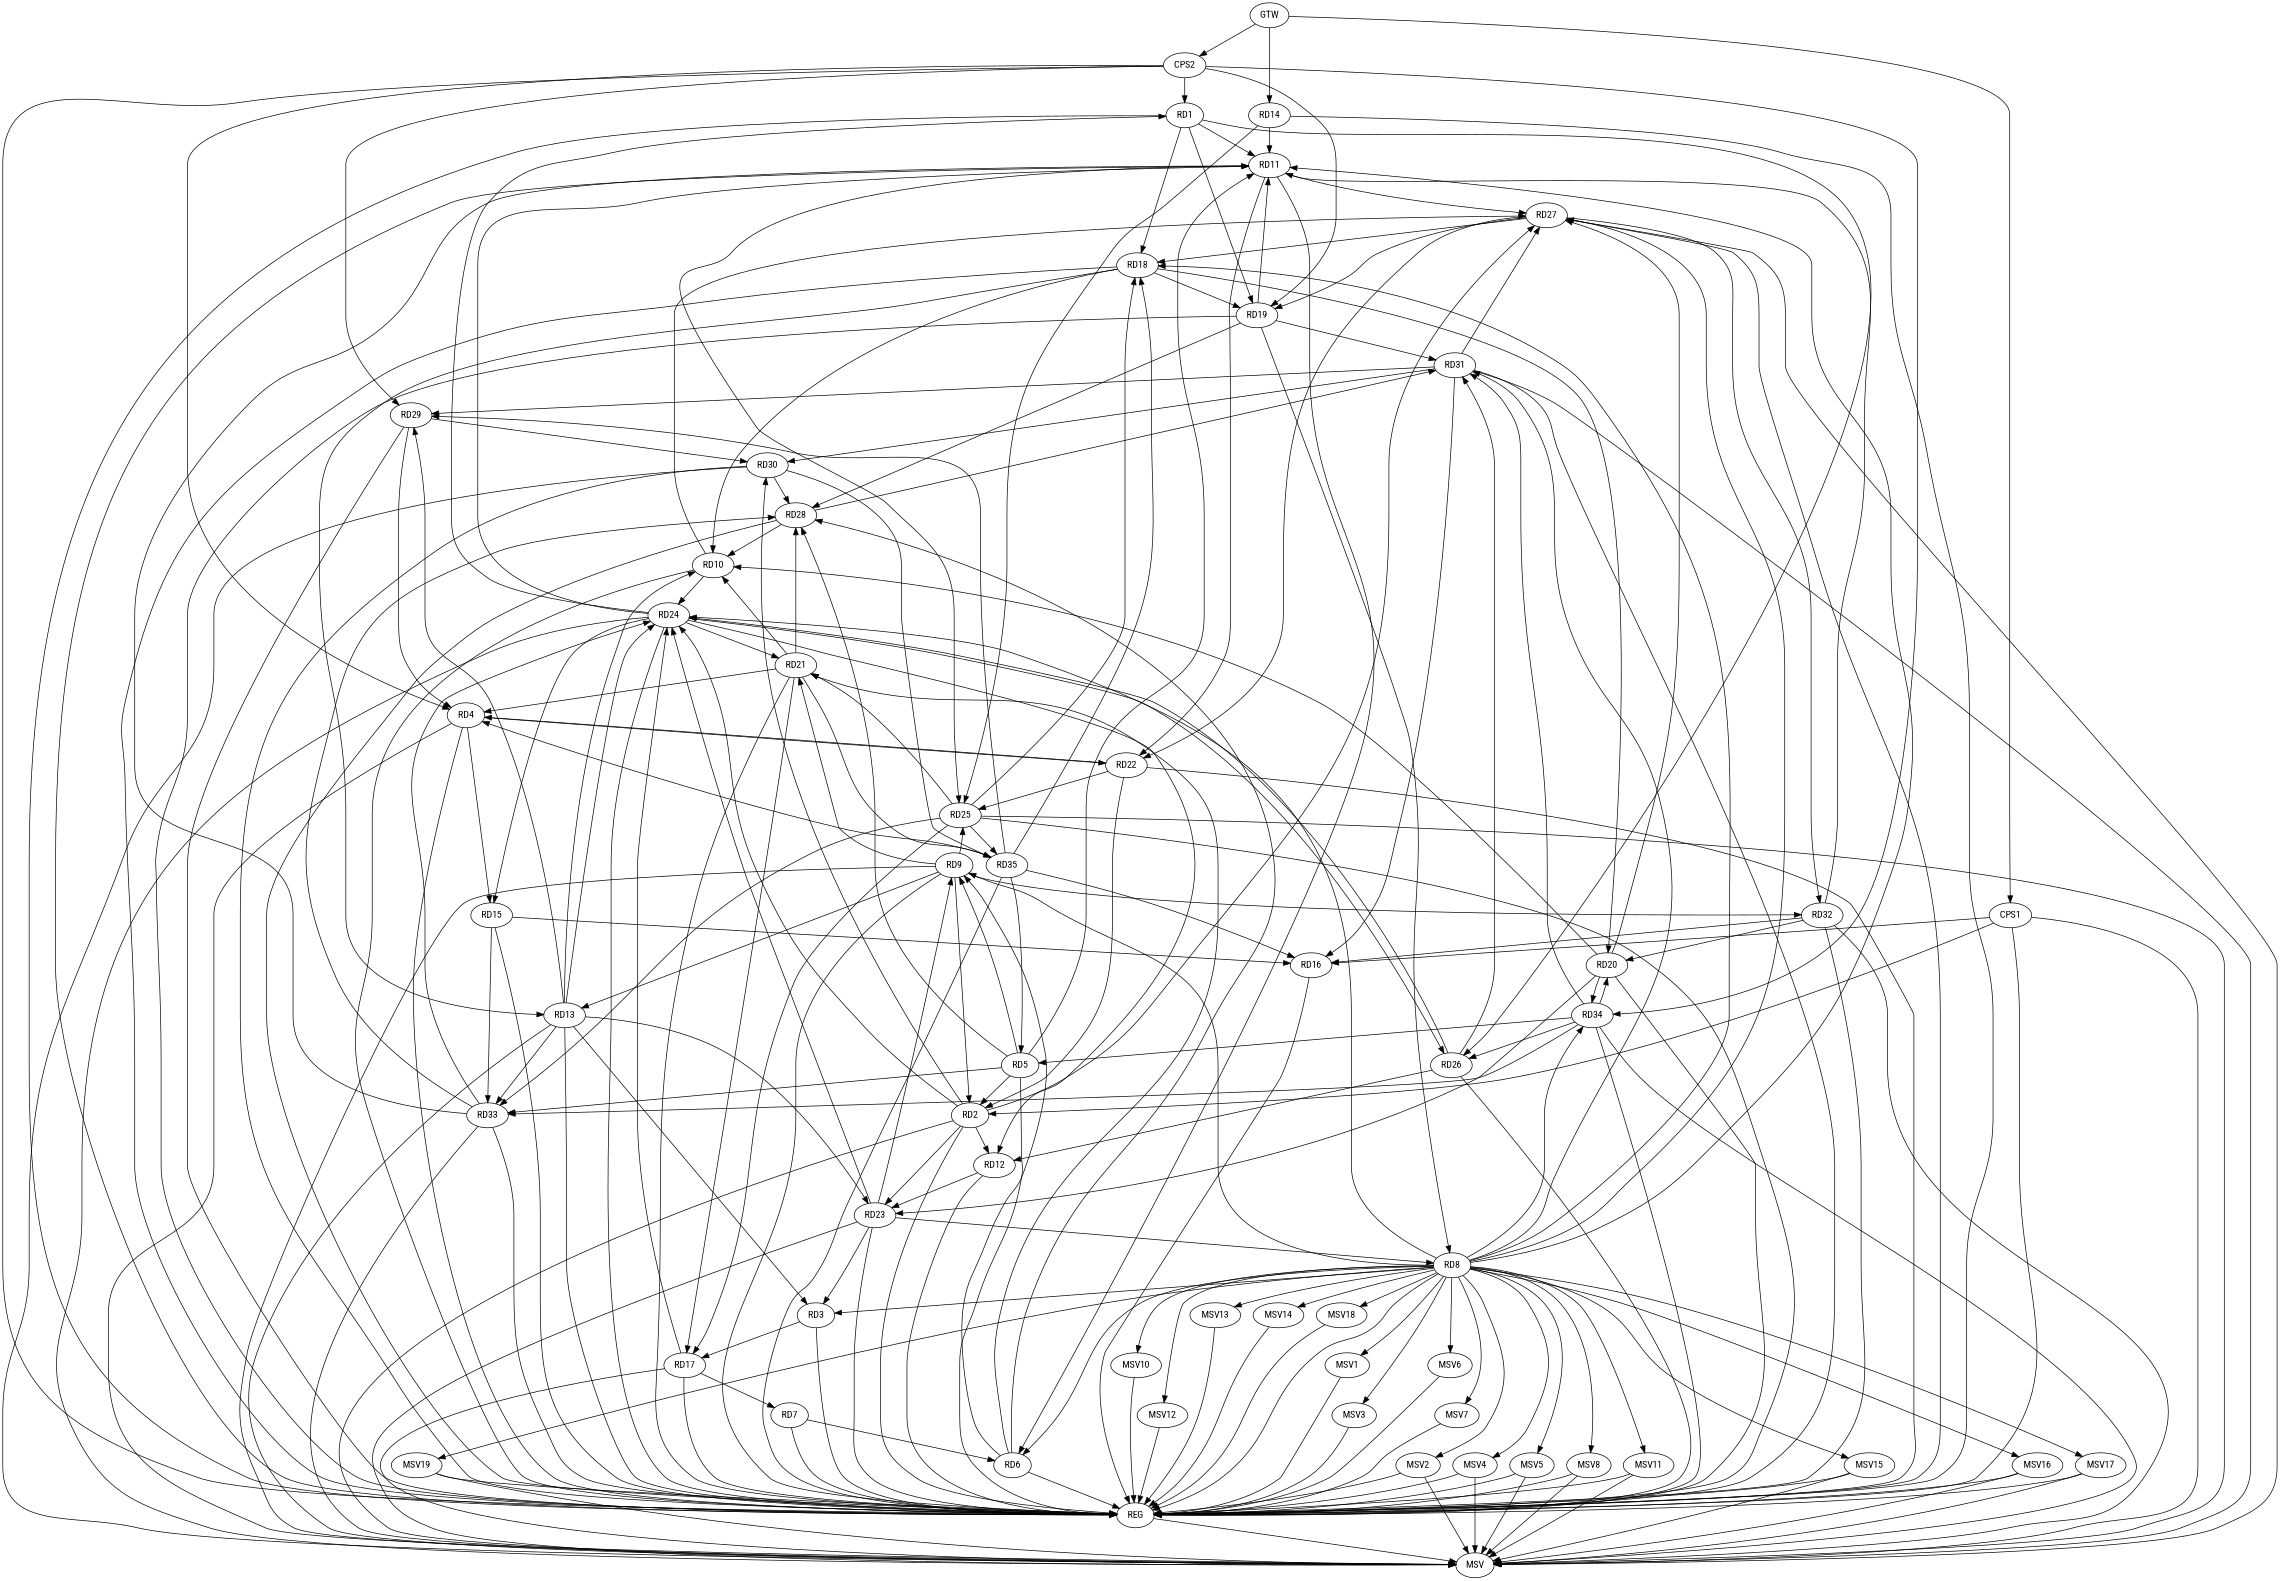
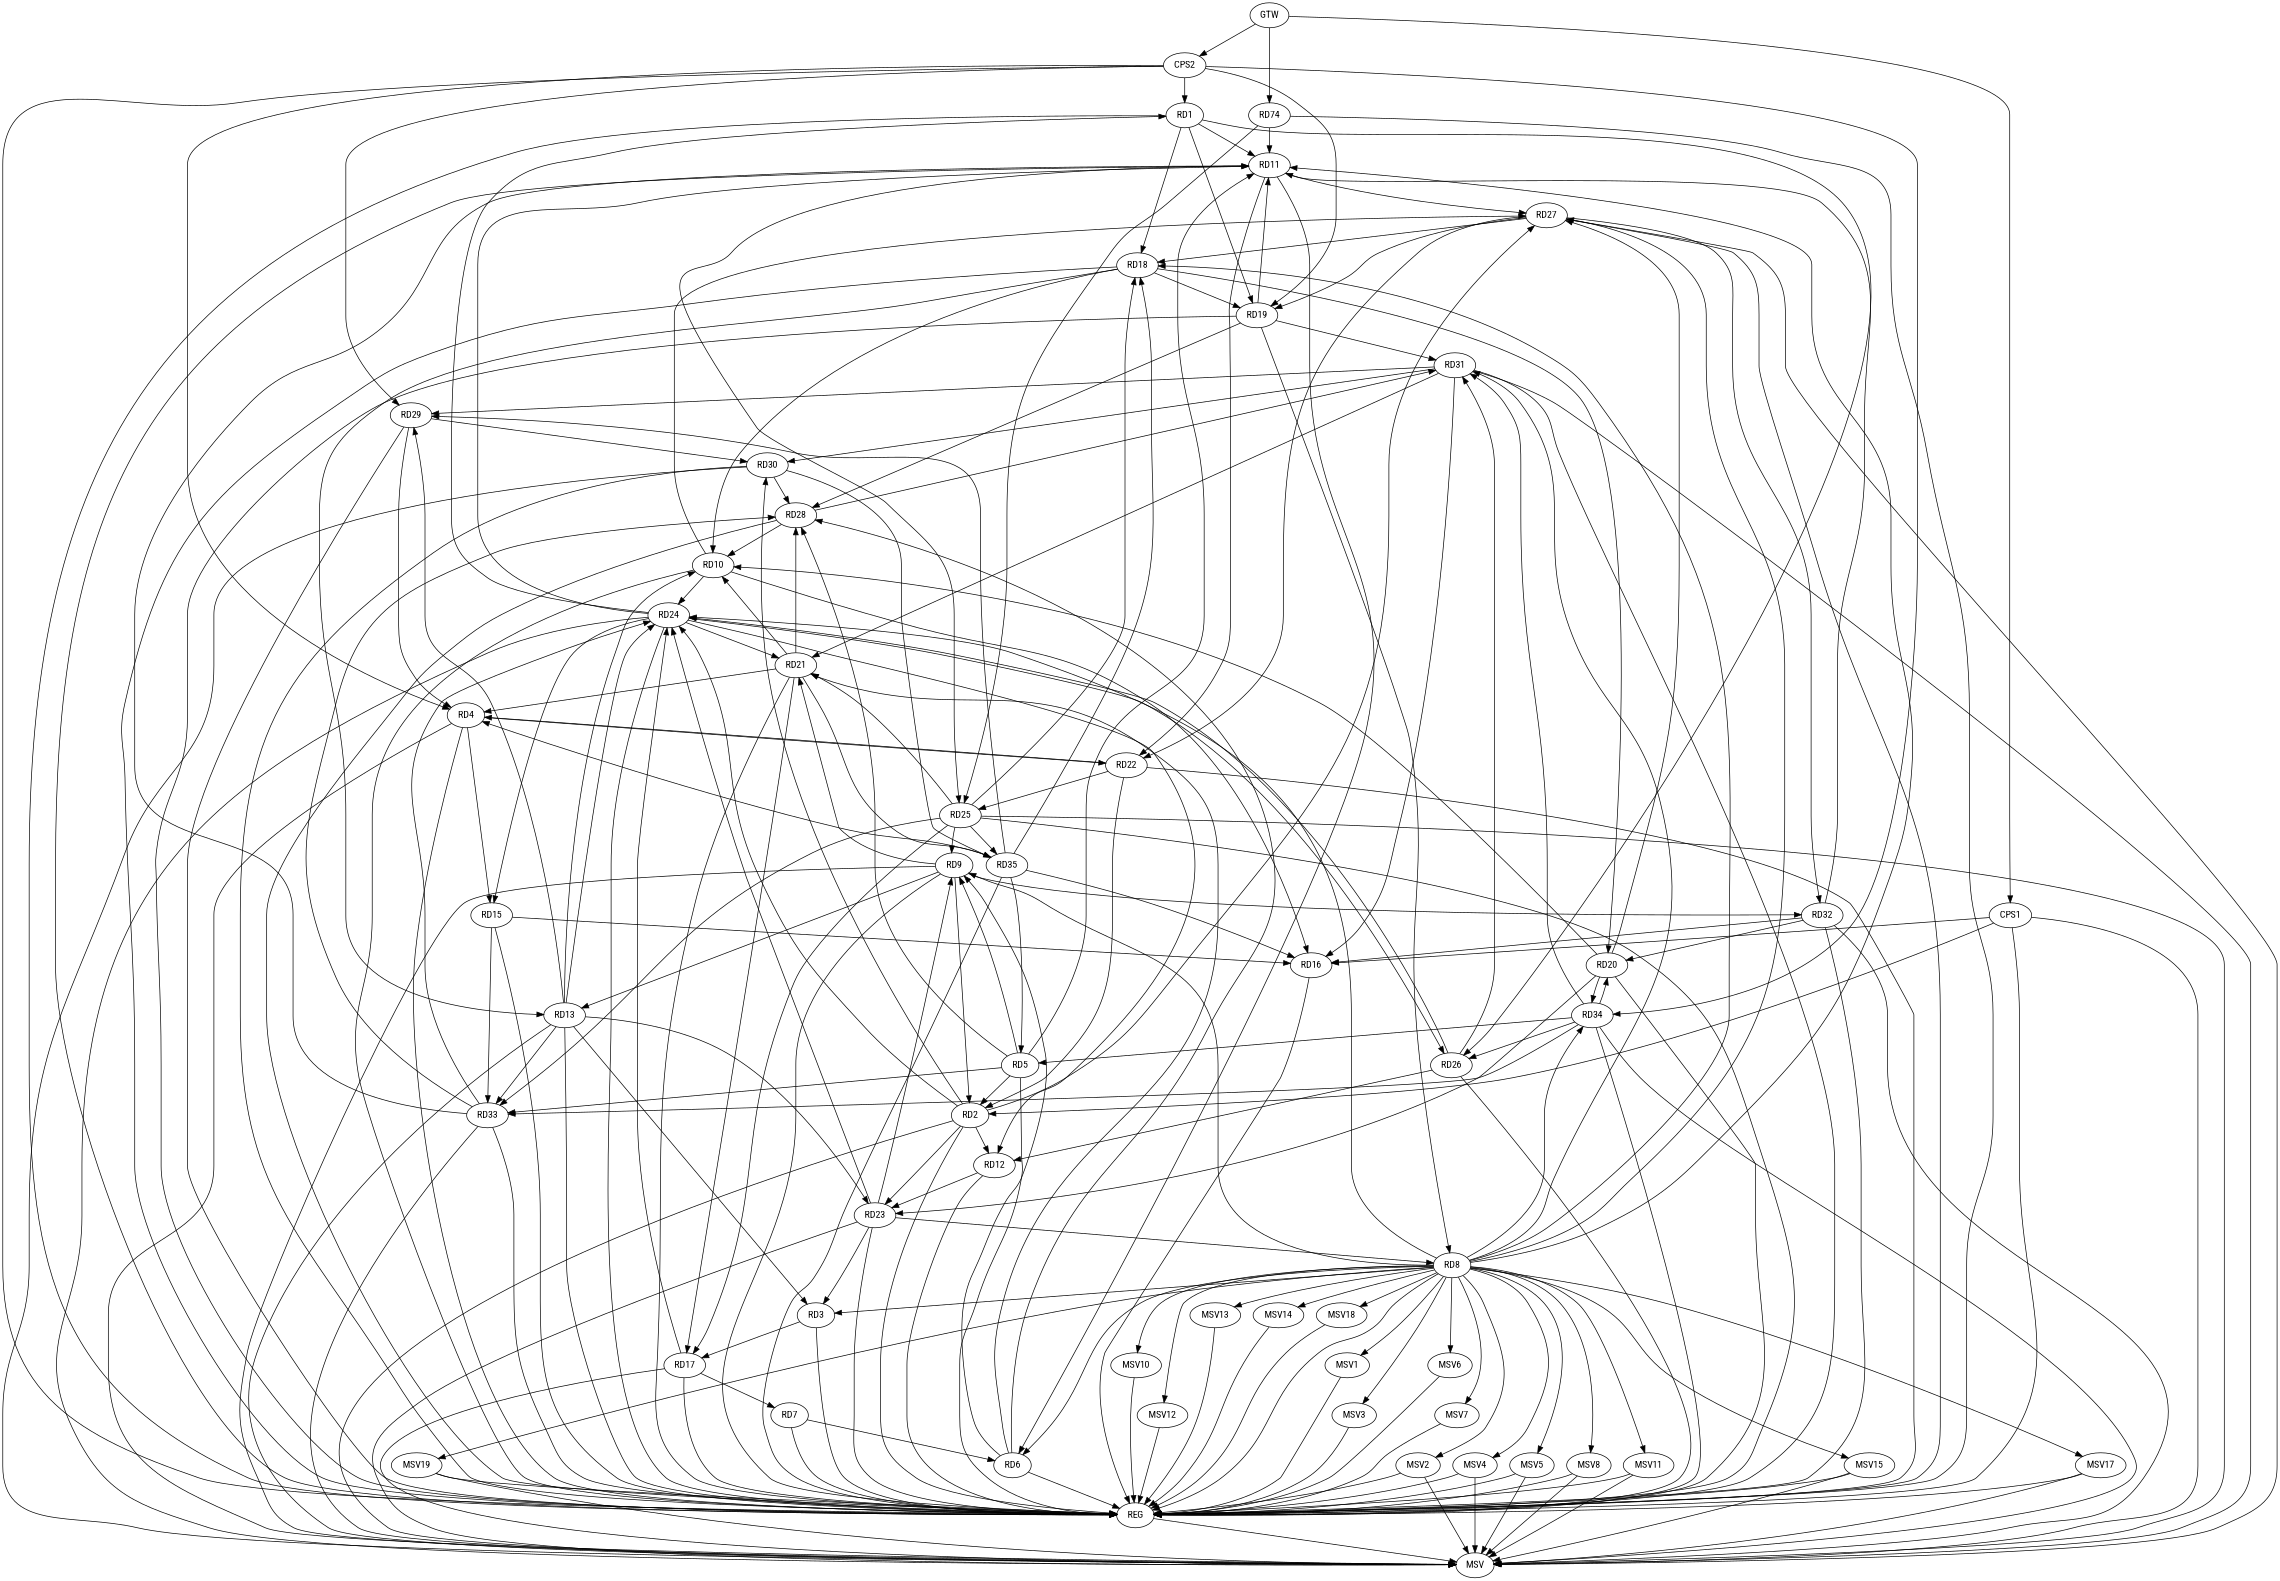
(1269, 115) -> (1269, 115)
(1499, 293) -> (1144, 507)
none -> (1085, 669)
(962, 839) -> (953, 835)
(2038, 1465) -> none
